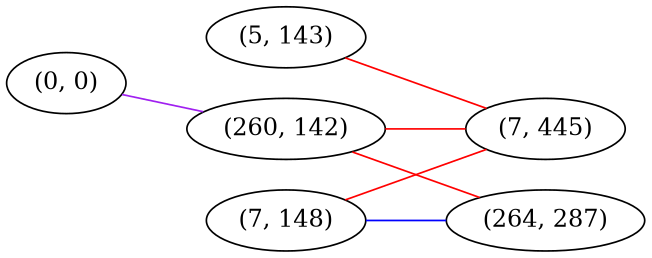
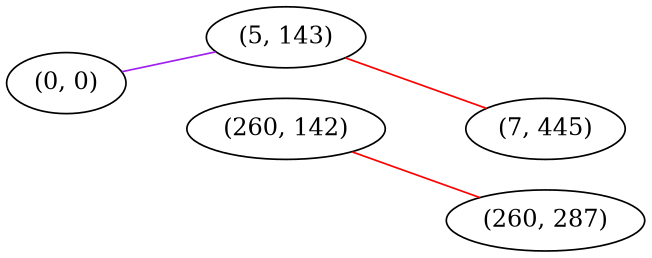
(163, 103) -> (169, 62)
(425, 129) -> none
(286, 220) -> none
(546, 220) -> (546, 220)
